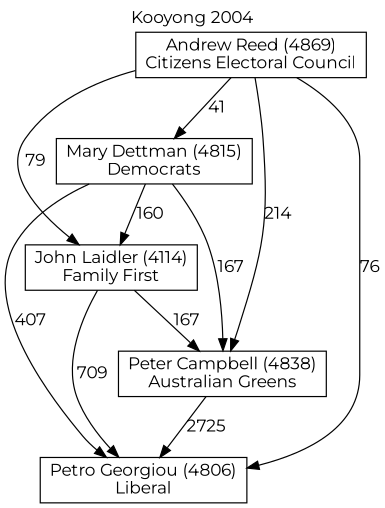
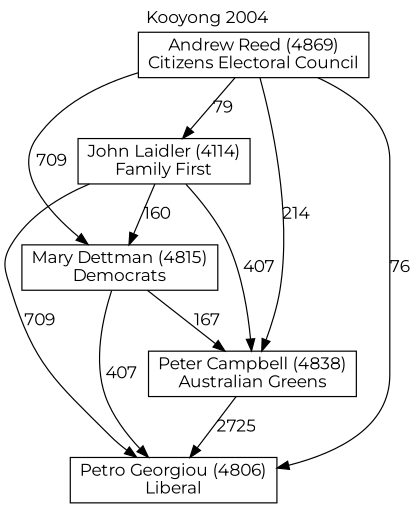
(217, 108) -> (52, 161)
(135, 209) -> (144, 209)
(187, 321) -> (259, 268)
